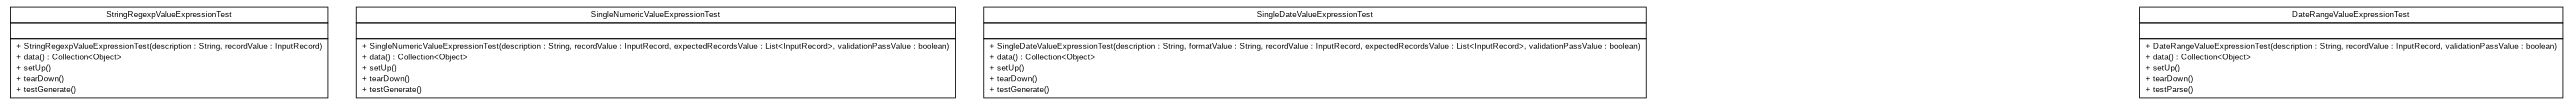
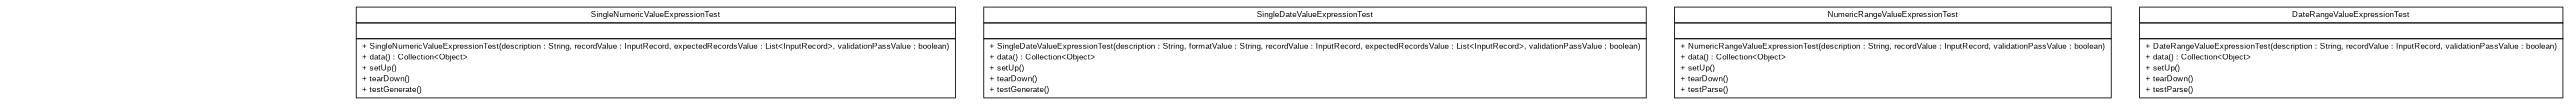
(169, 52) -> none
none -> (1893, 52)
